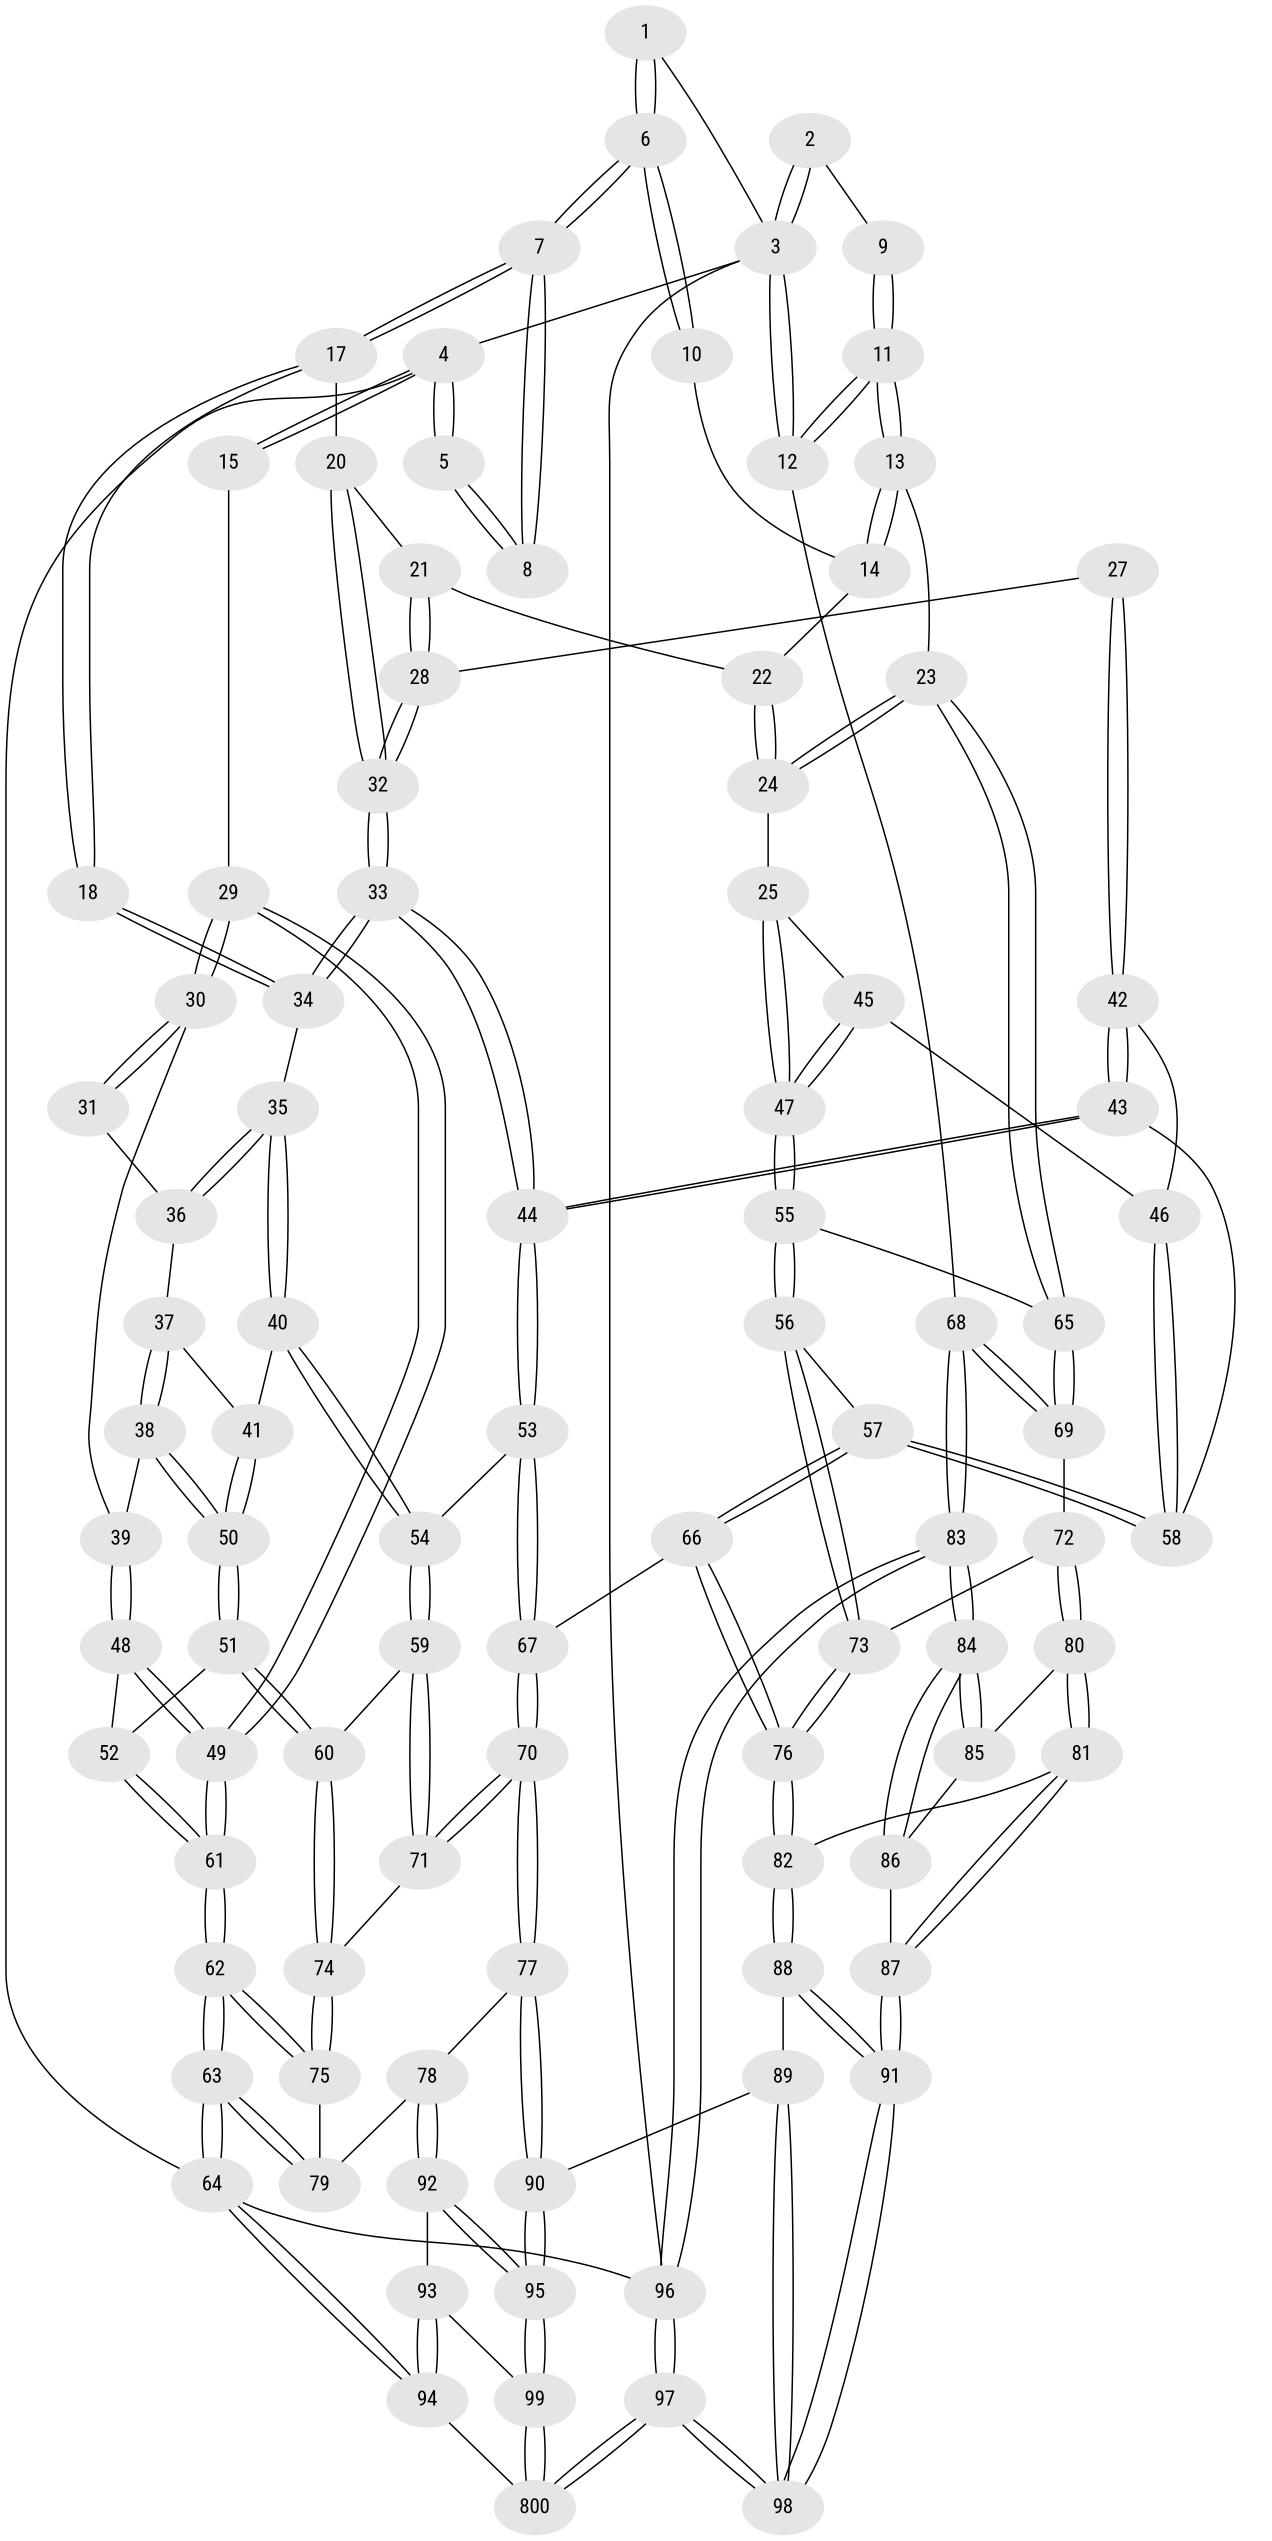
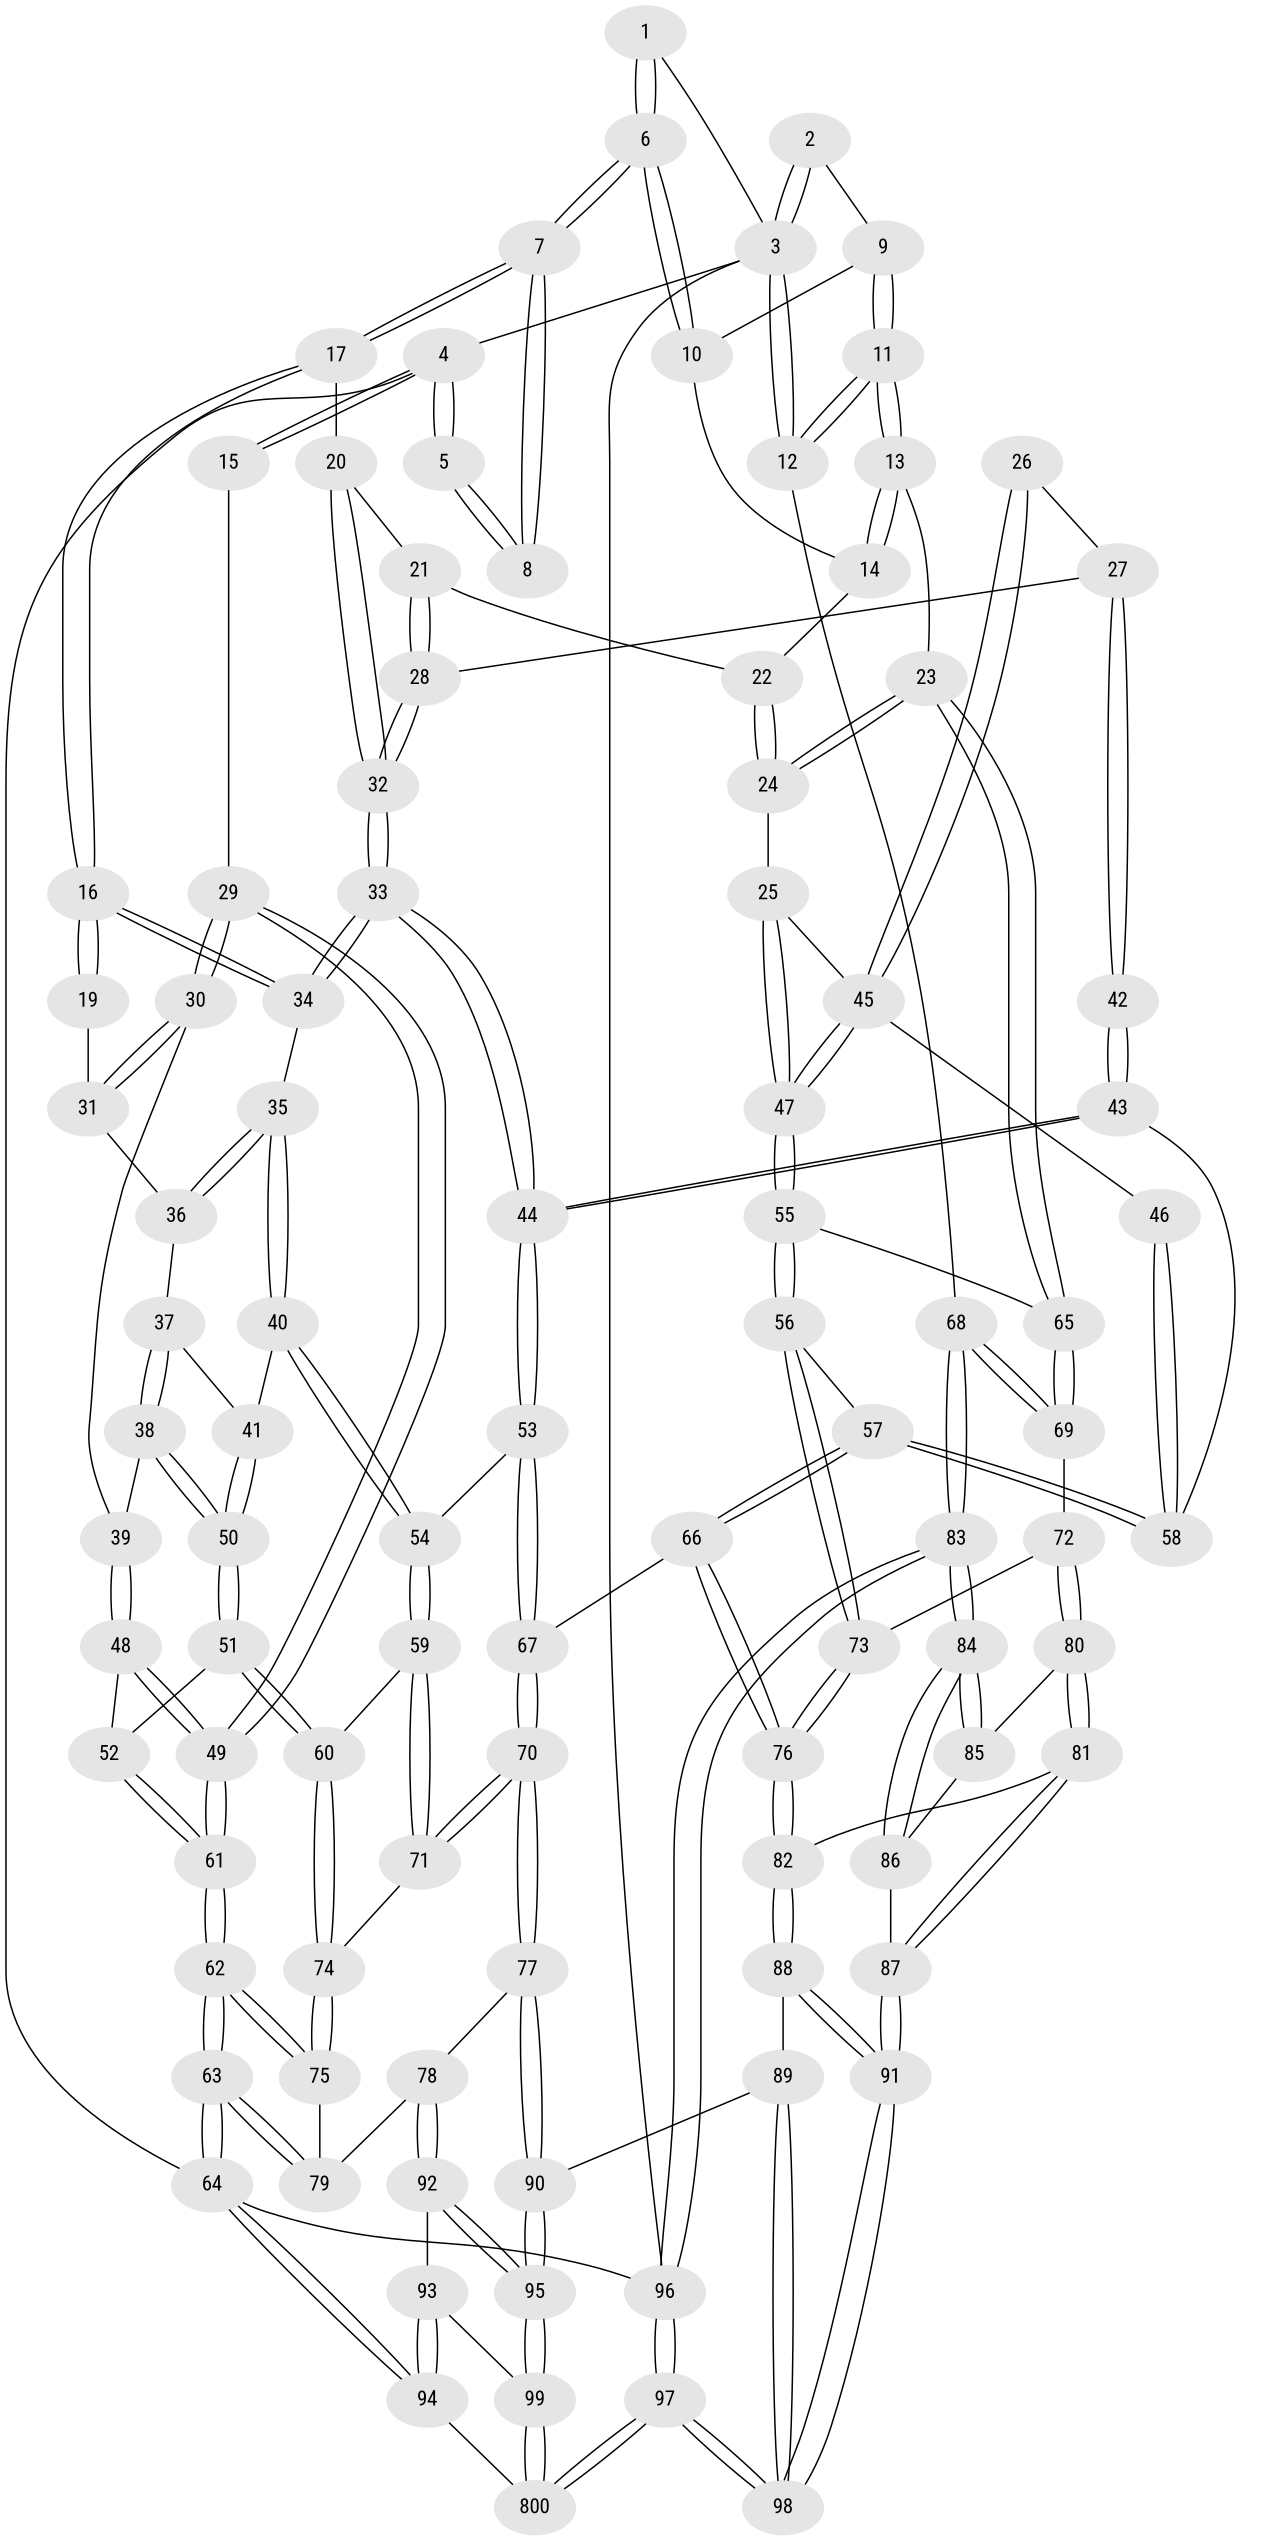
none -> (797, 297)
none -> (1022, 463)
(88, 894) -> (88, 894)
none -> (88, 1001)
(1176, 1103) -> none
